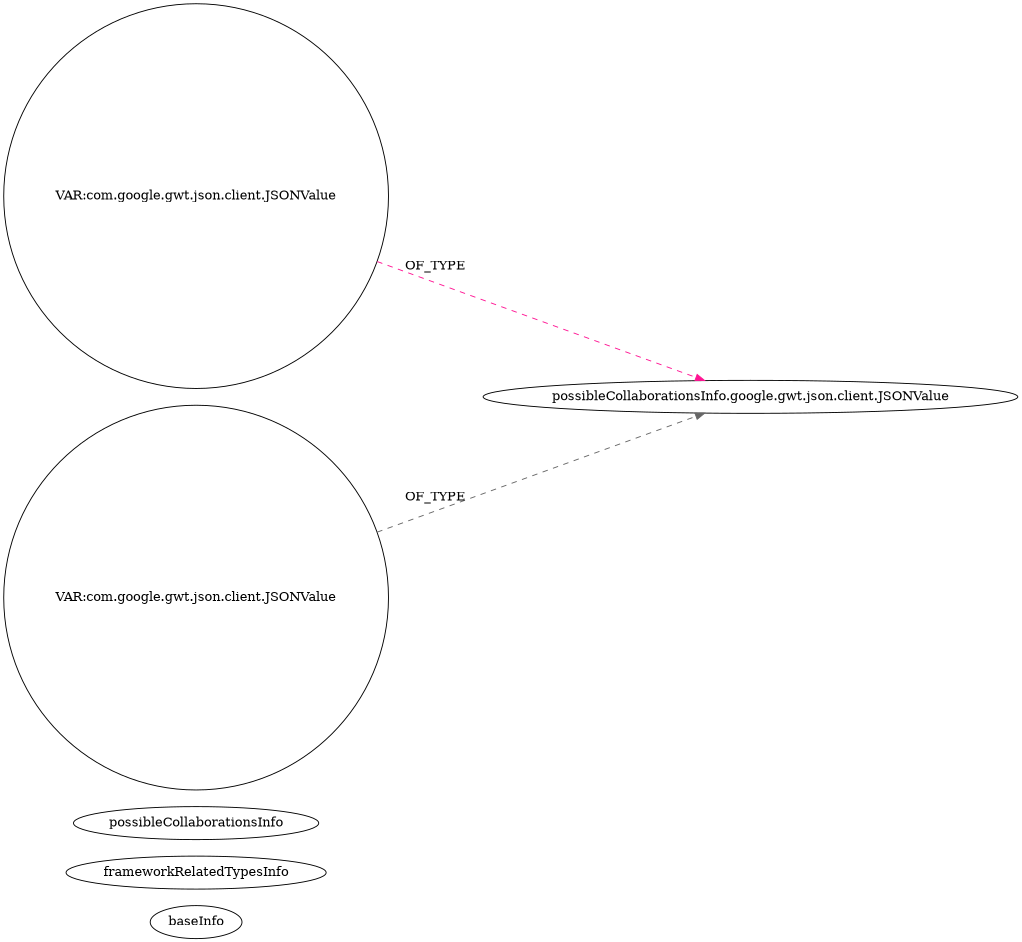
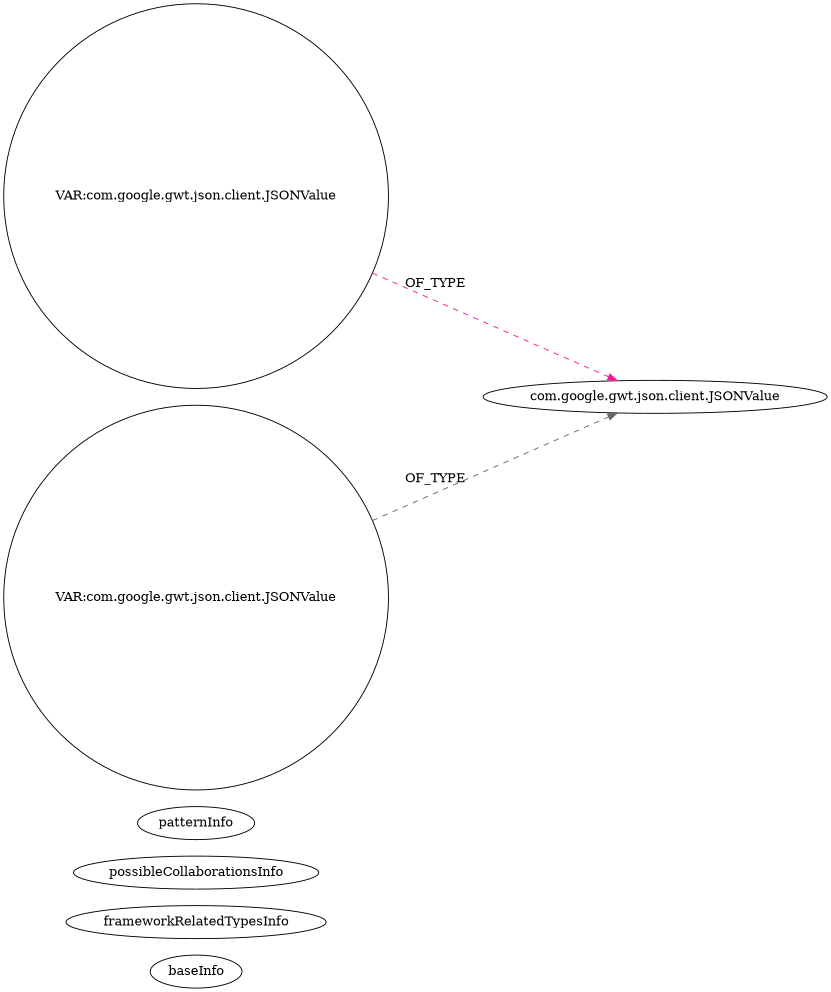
(750, 397) -> (655, 397)
none -> (196, 823)
